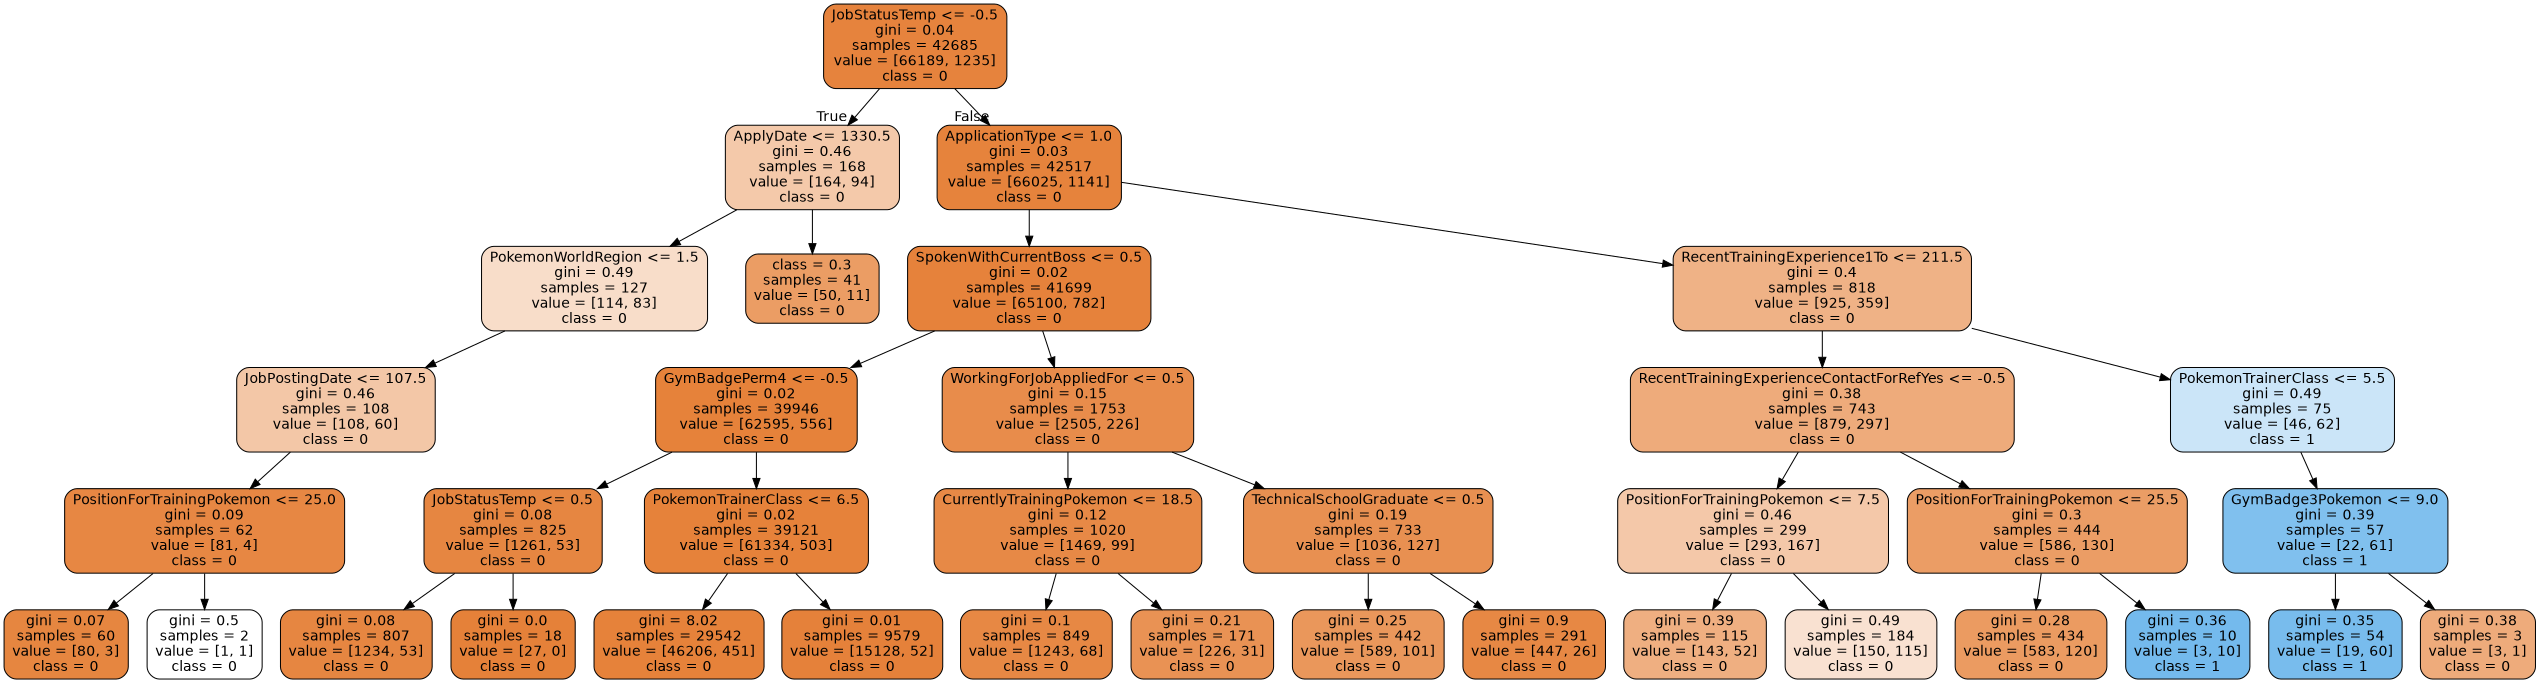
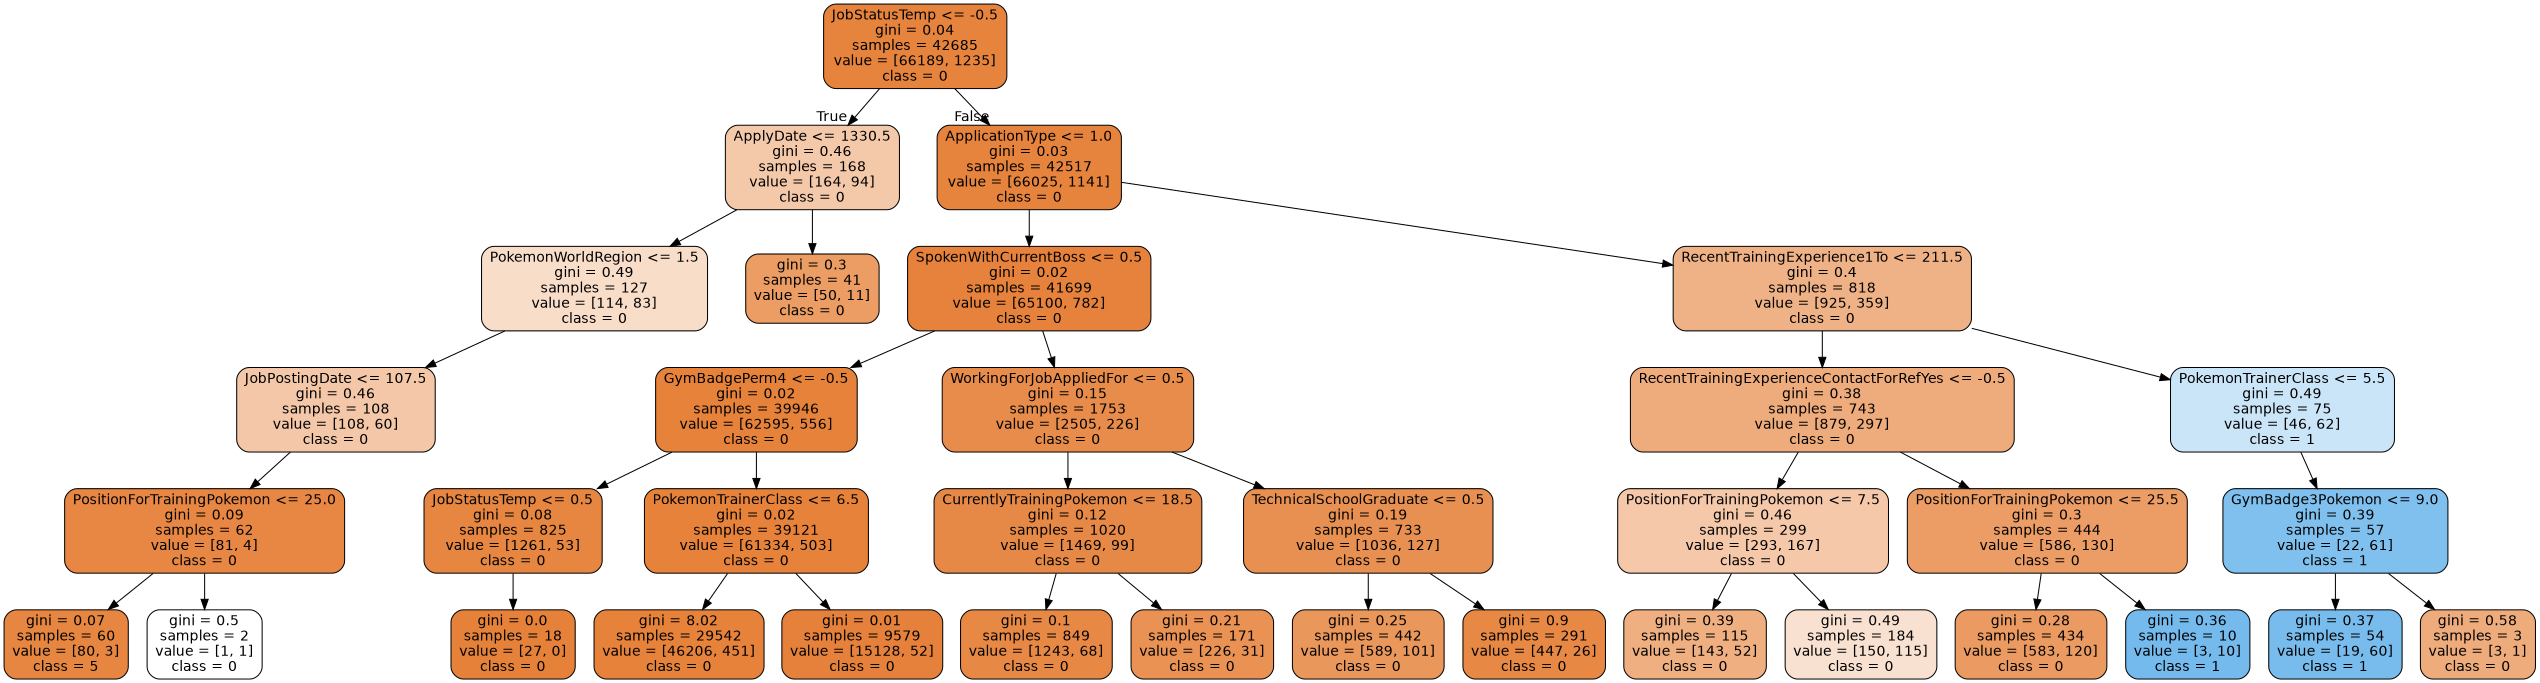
(812, 289) -> (812, 289)
(66, 644) -> (66, 644)
(356, 644) -> none
(2335, 644) -> (2335, 644)
(2478, 644) -> (2478, 644)
